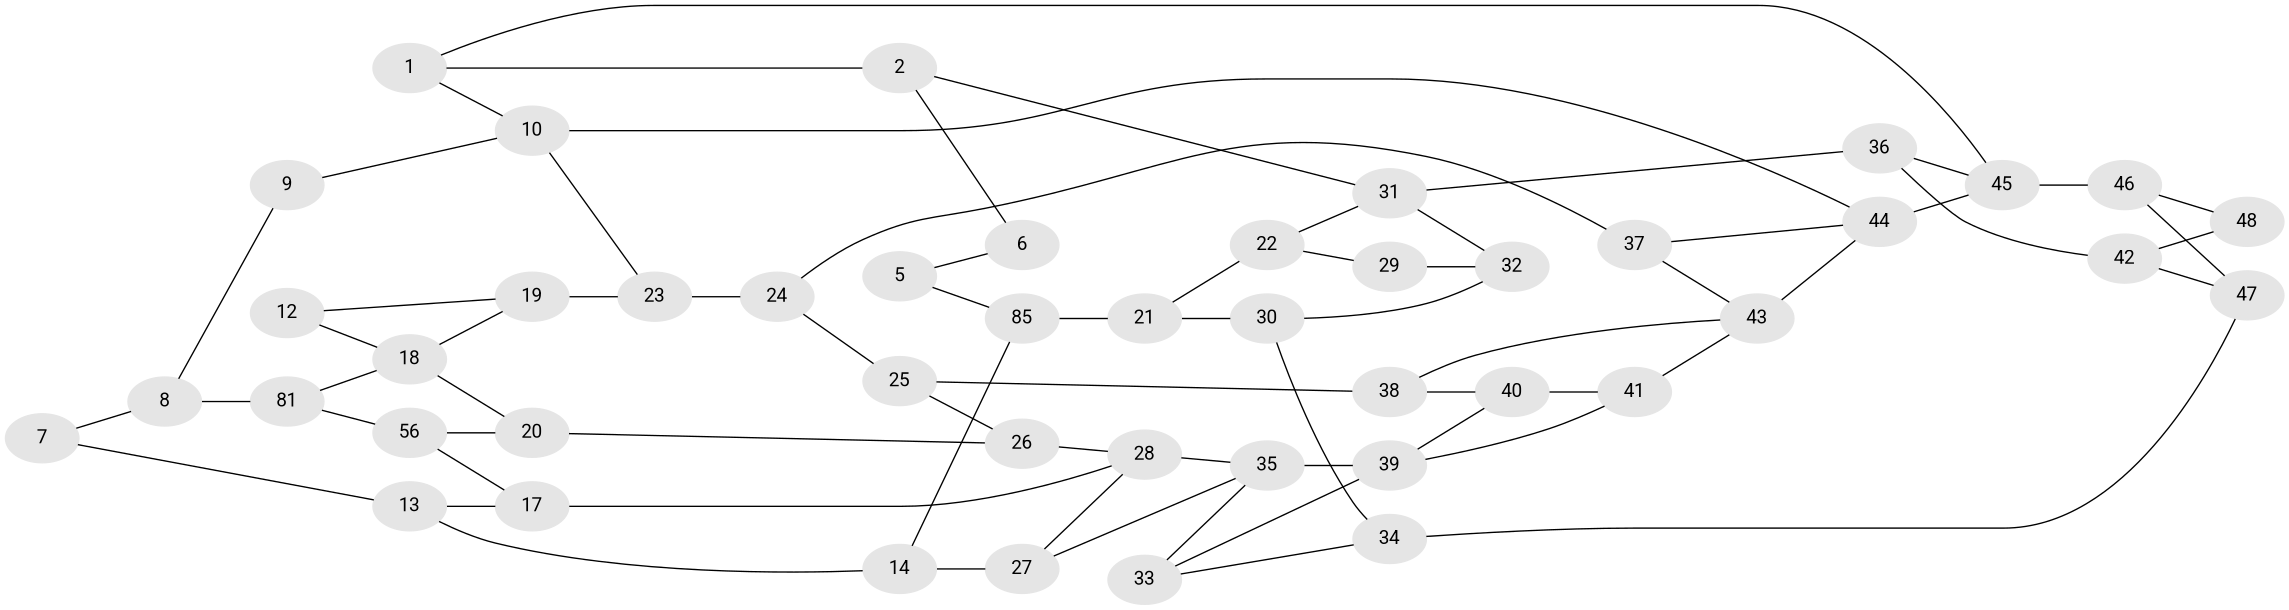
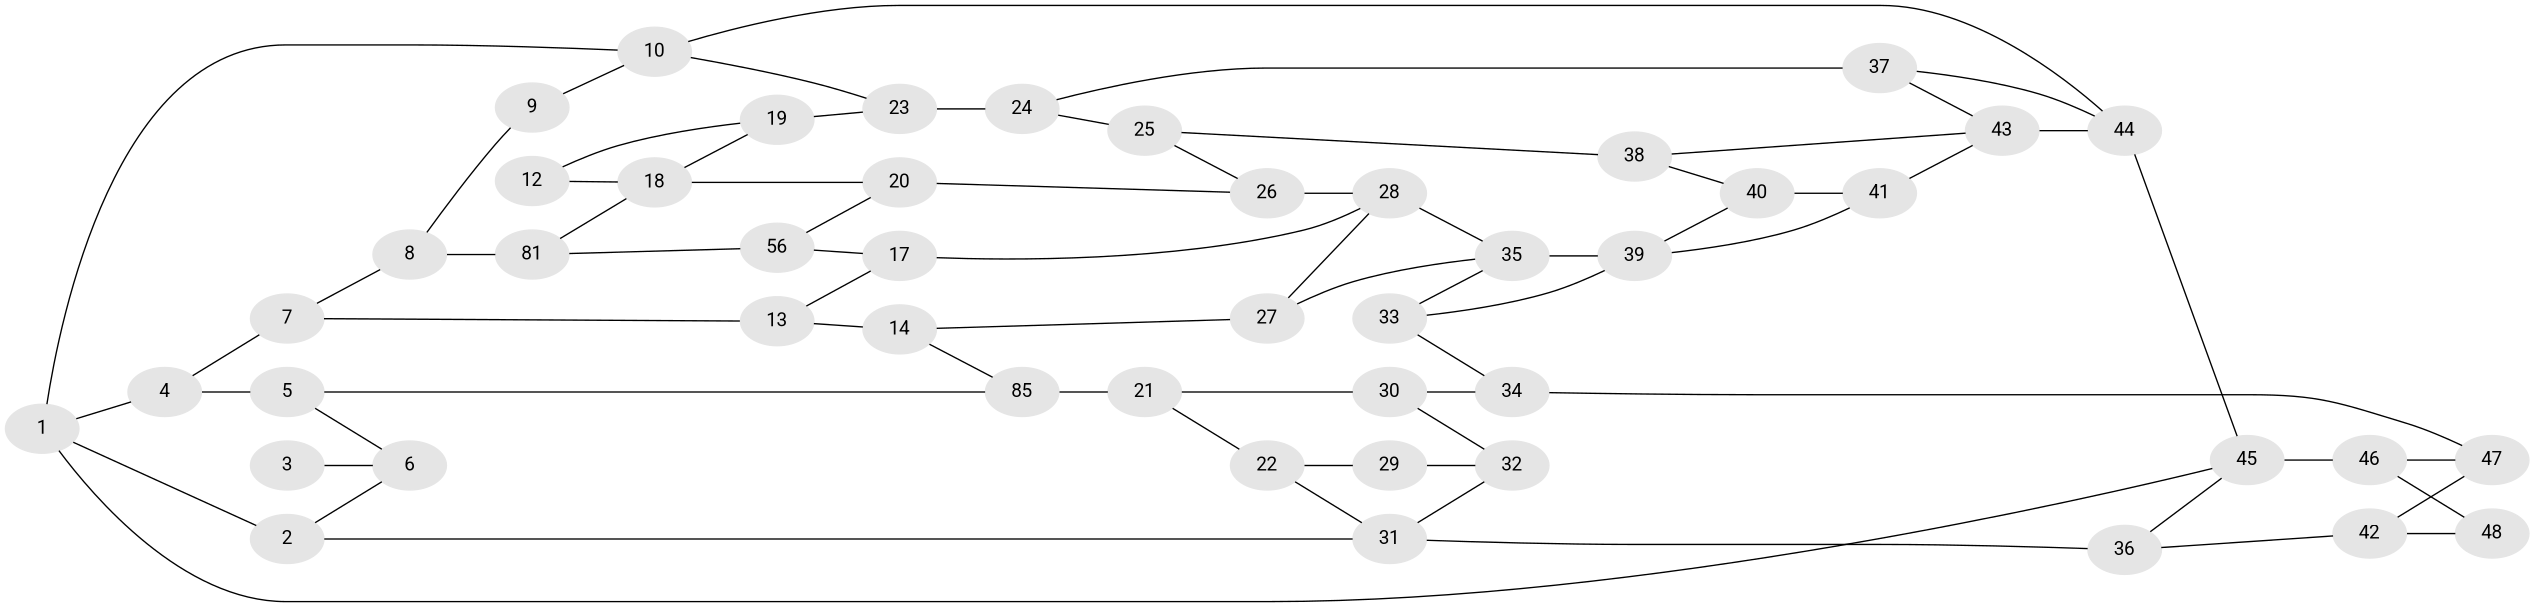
none -> (165, 392)
none -> (287, 466)
